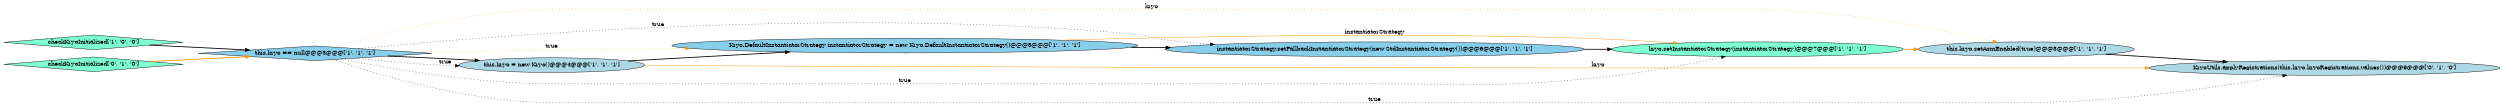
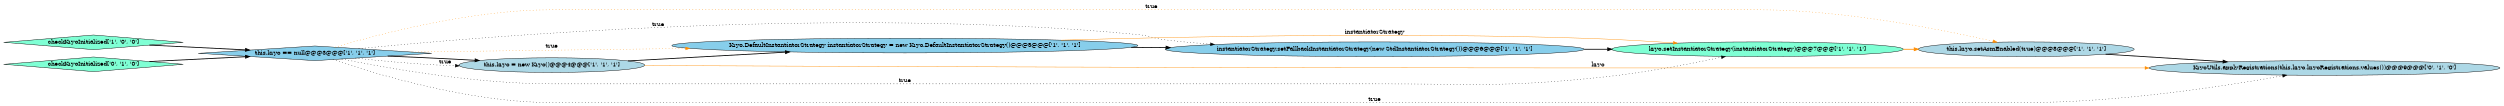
(1152, 7) -> (1152, 7)
(197, 59) -> (197, 59)
